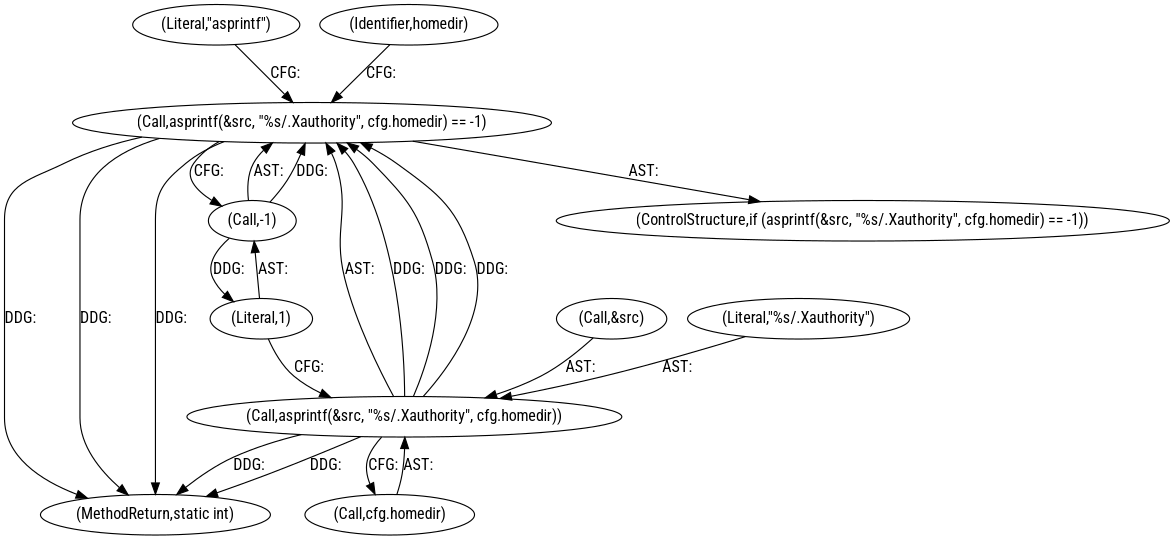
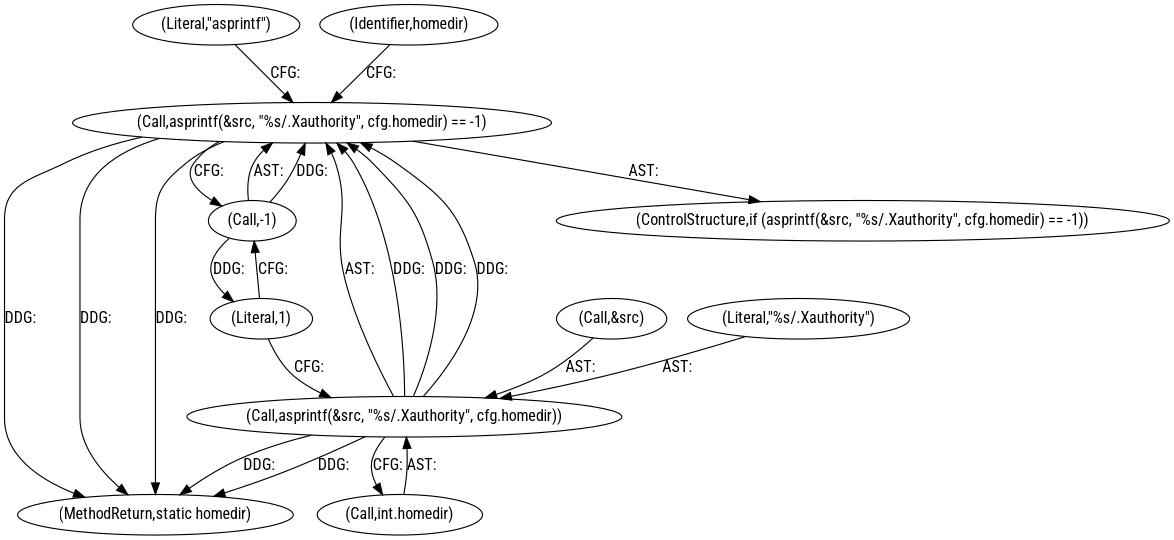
(275, 270) -> (275, 270)
(155, 515) -> (155, 515)
(390, 515) -> (400, 515)
